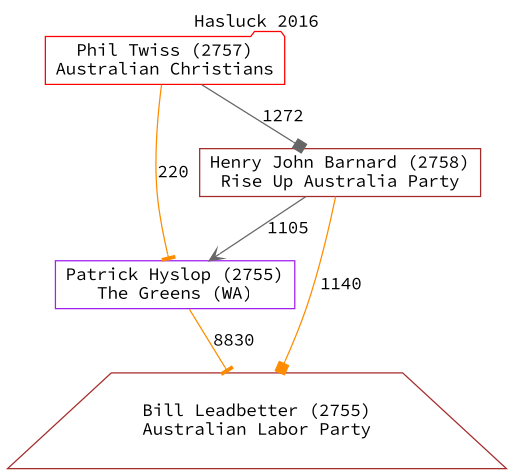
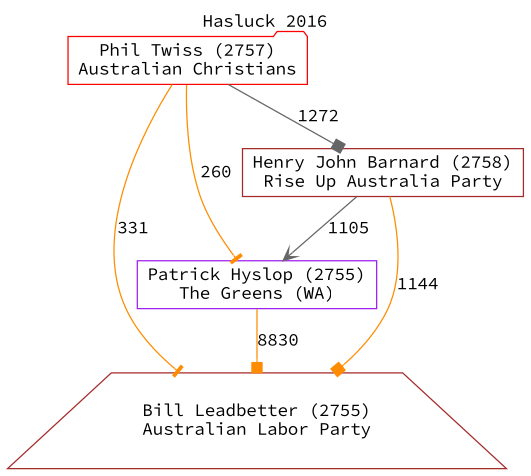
(173, 173) -> (216, 173)
none -> (116, 230)
(341, 285) -> (418, 285)
(207, 338) -> (257, 335)
